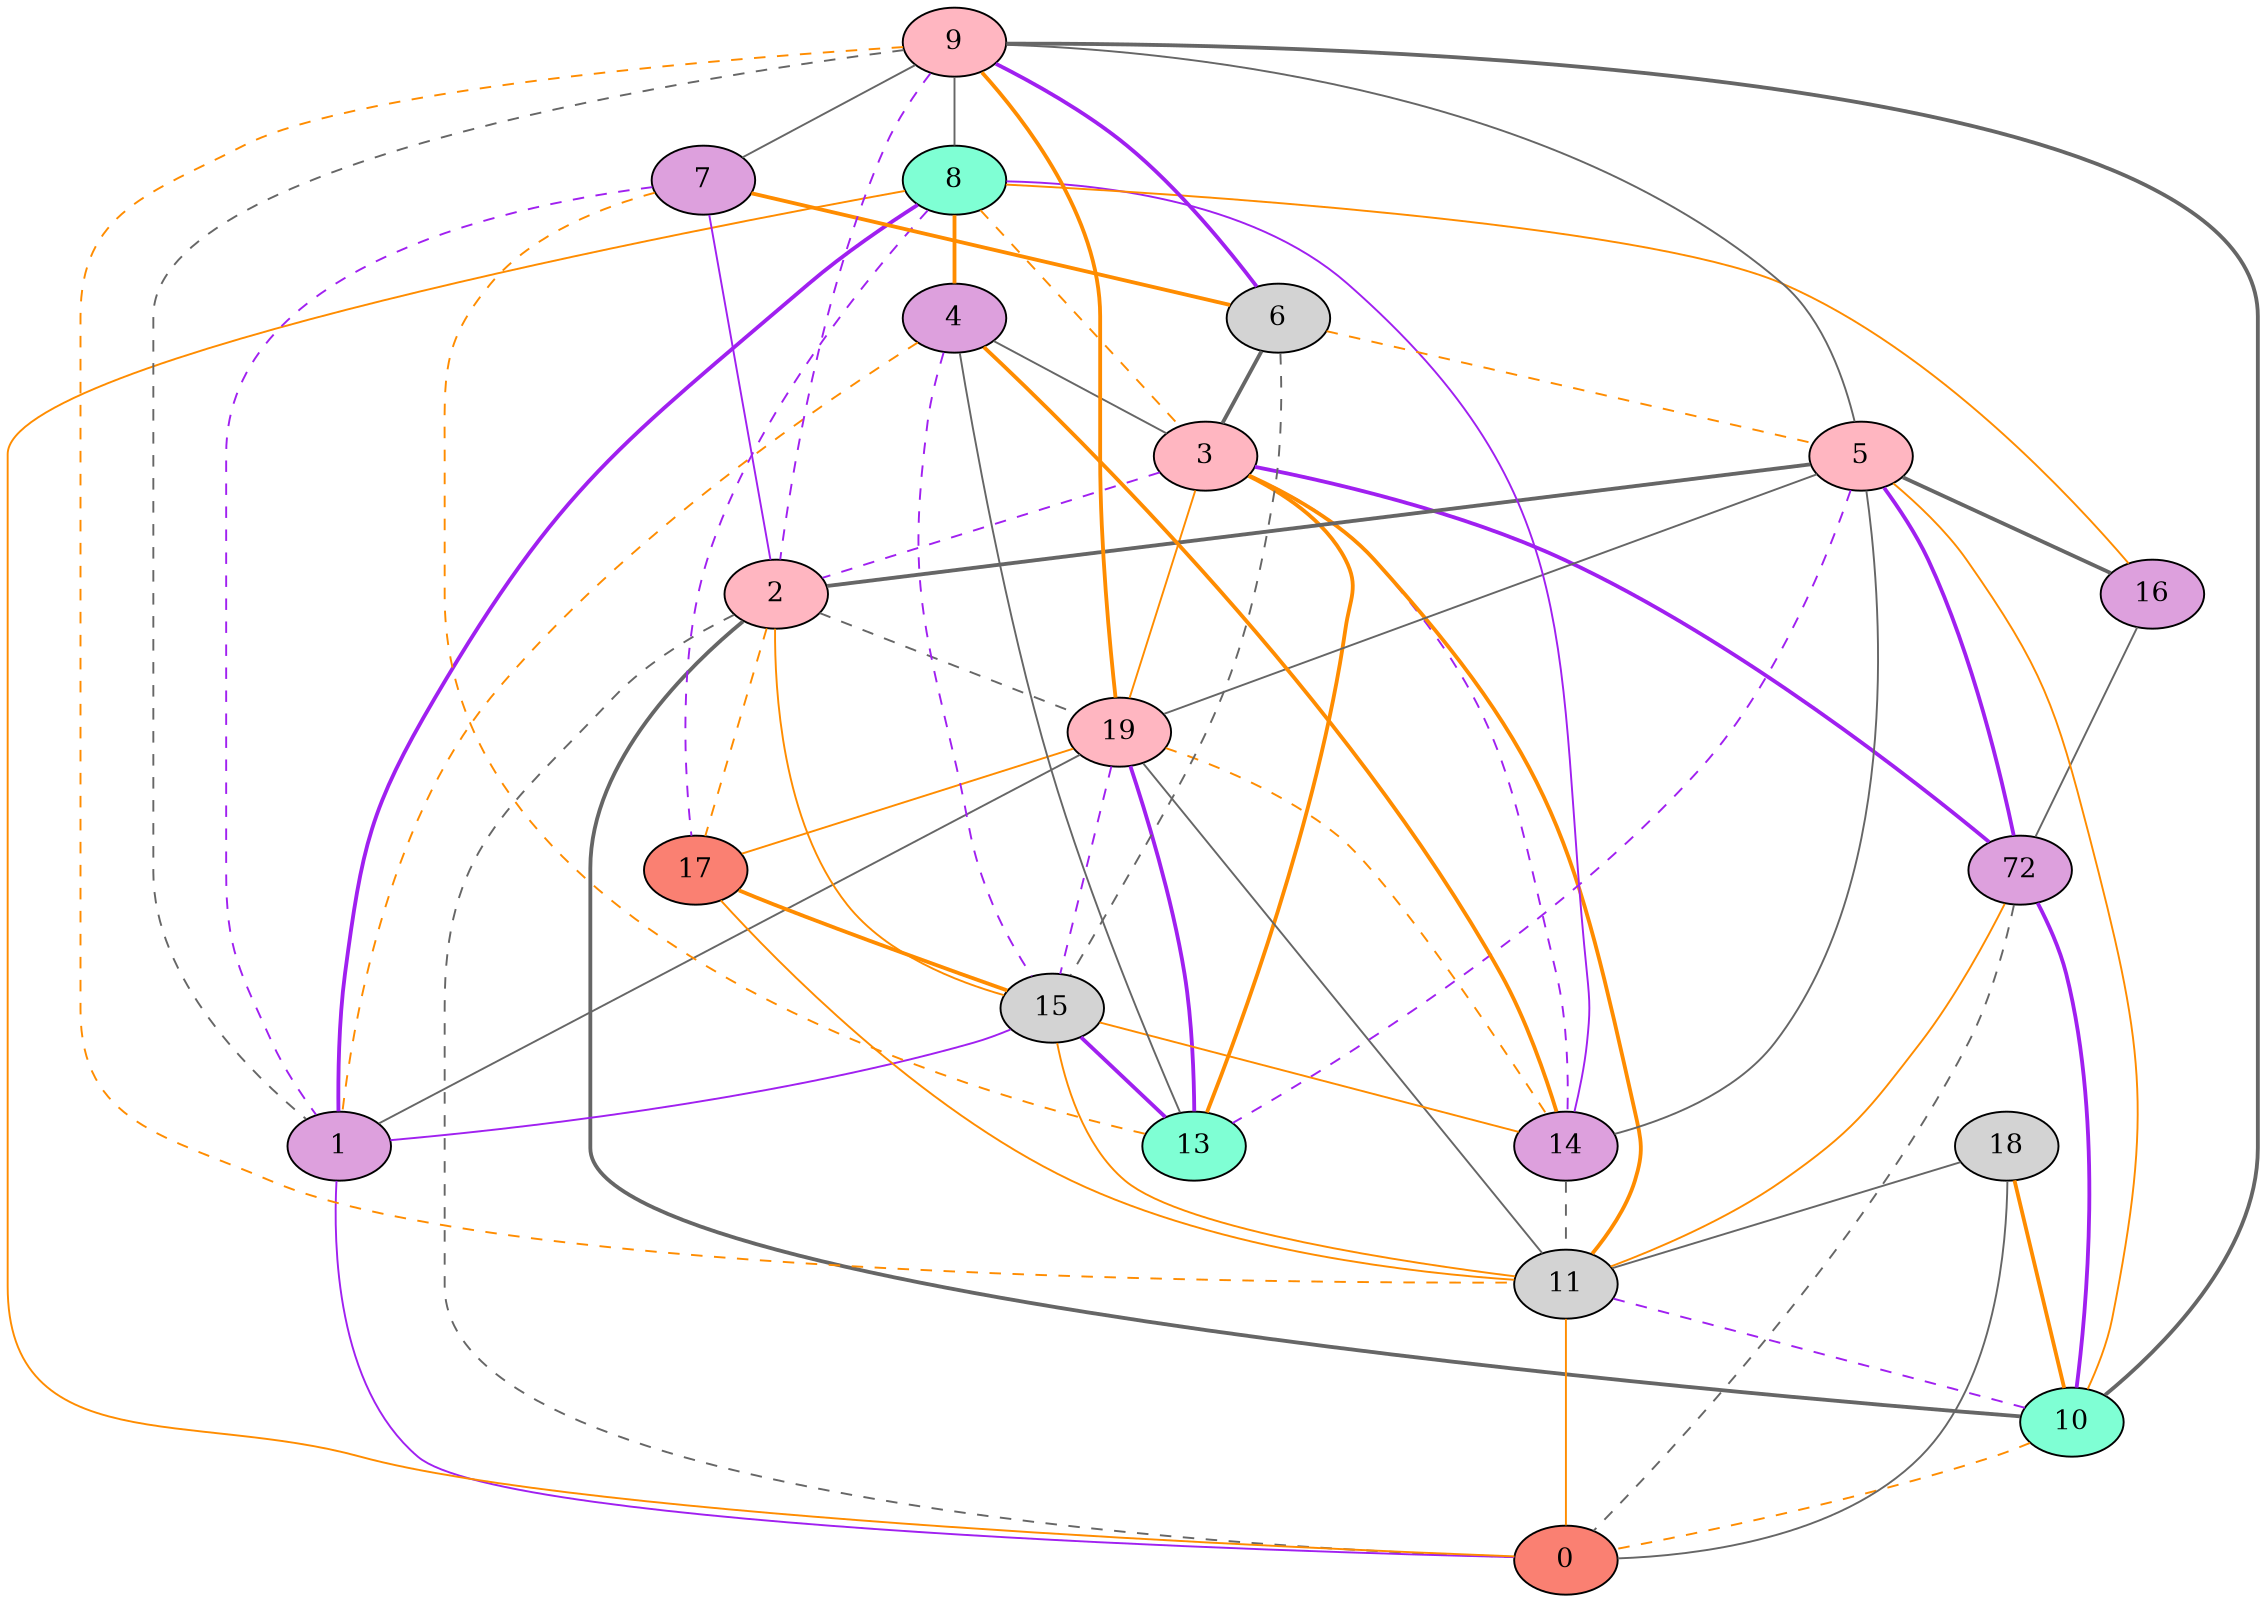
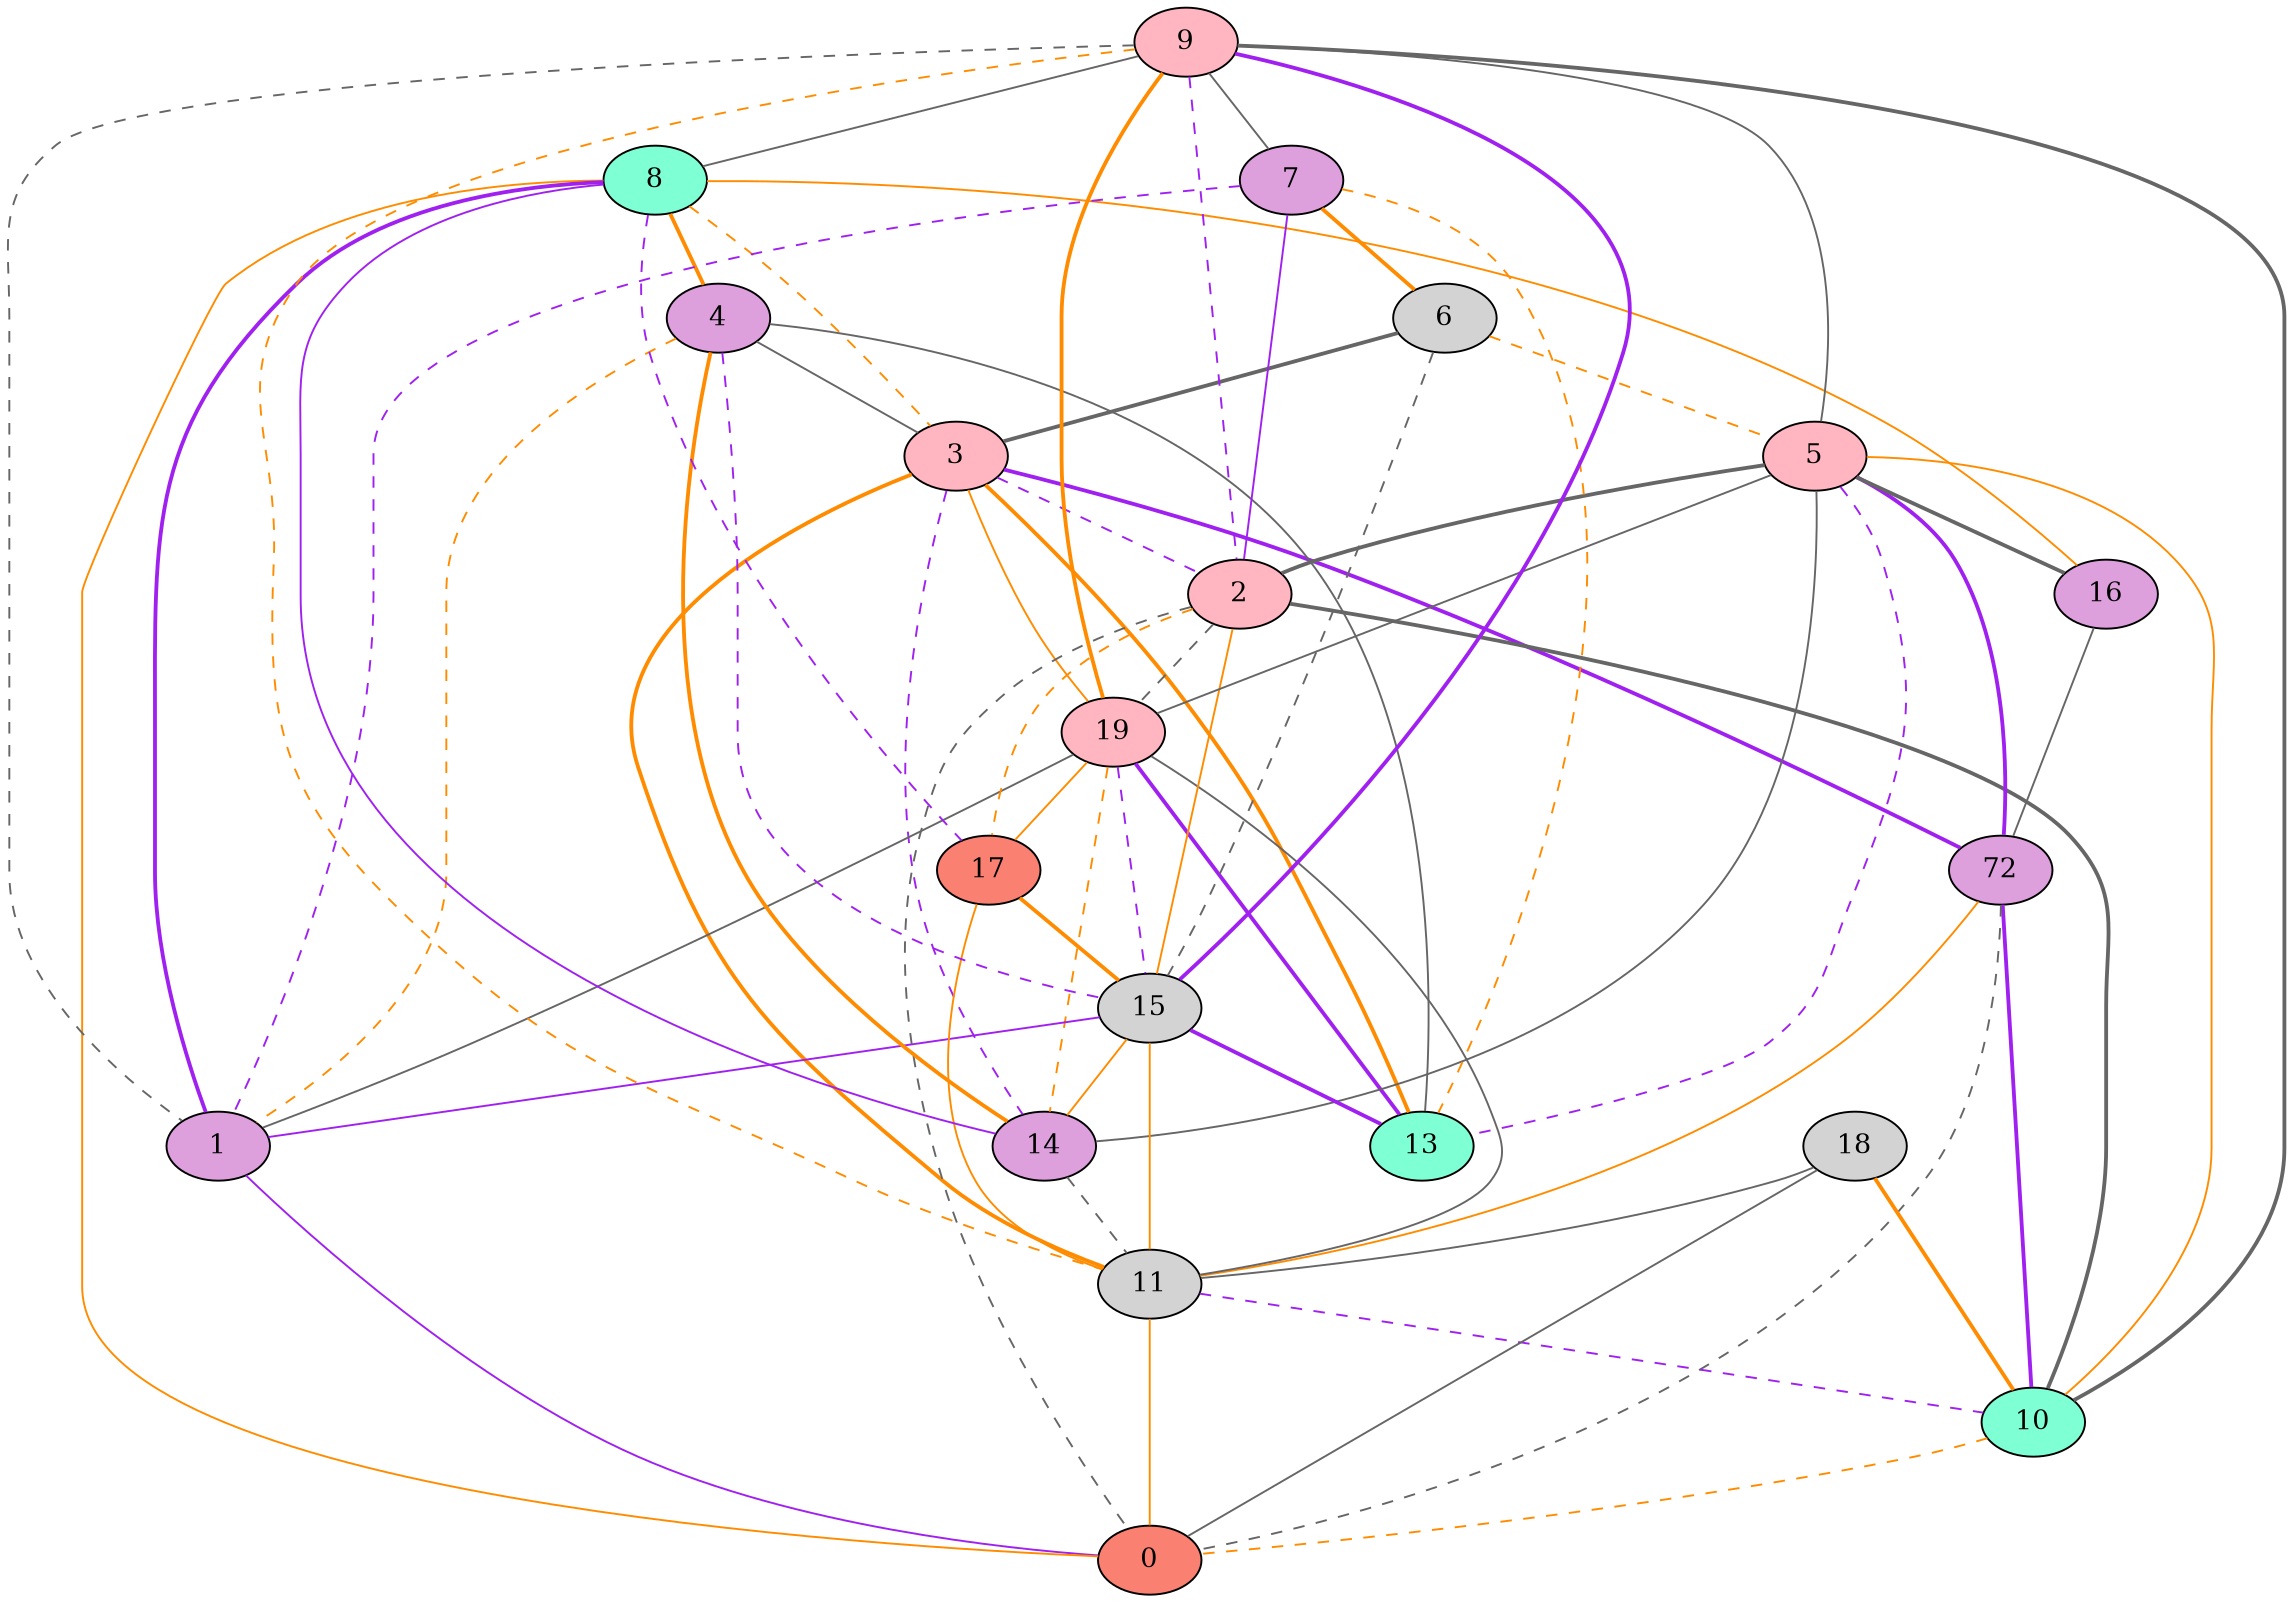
(1141, 158) -> (1593, 431)
